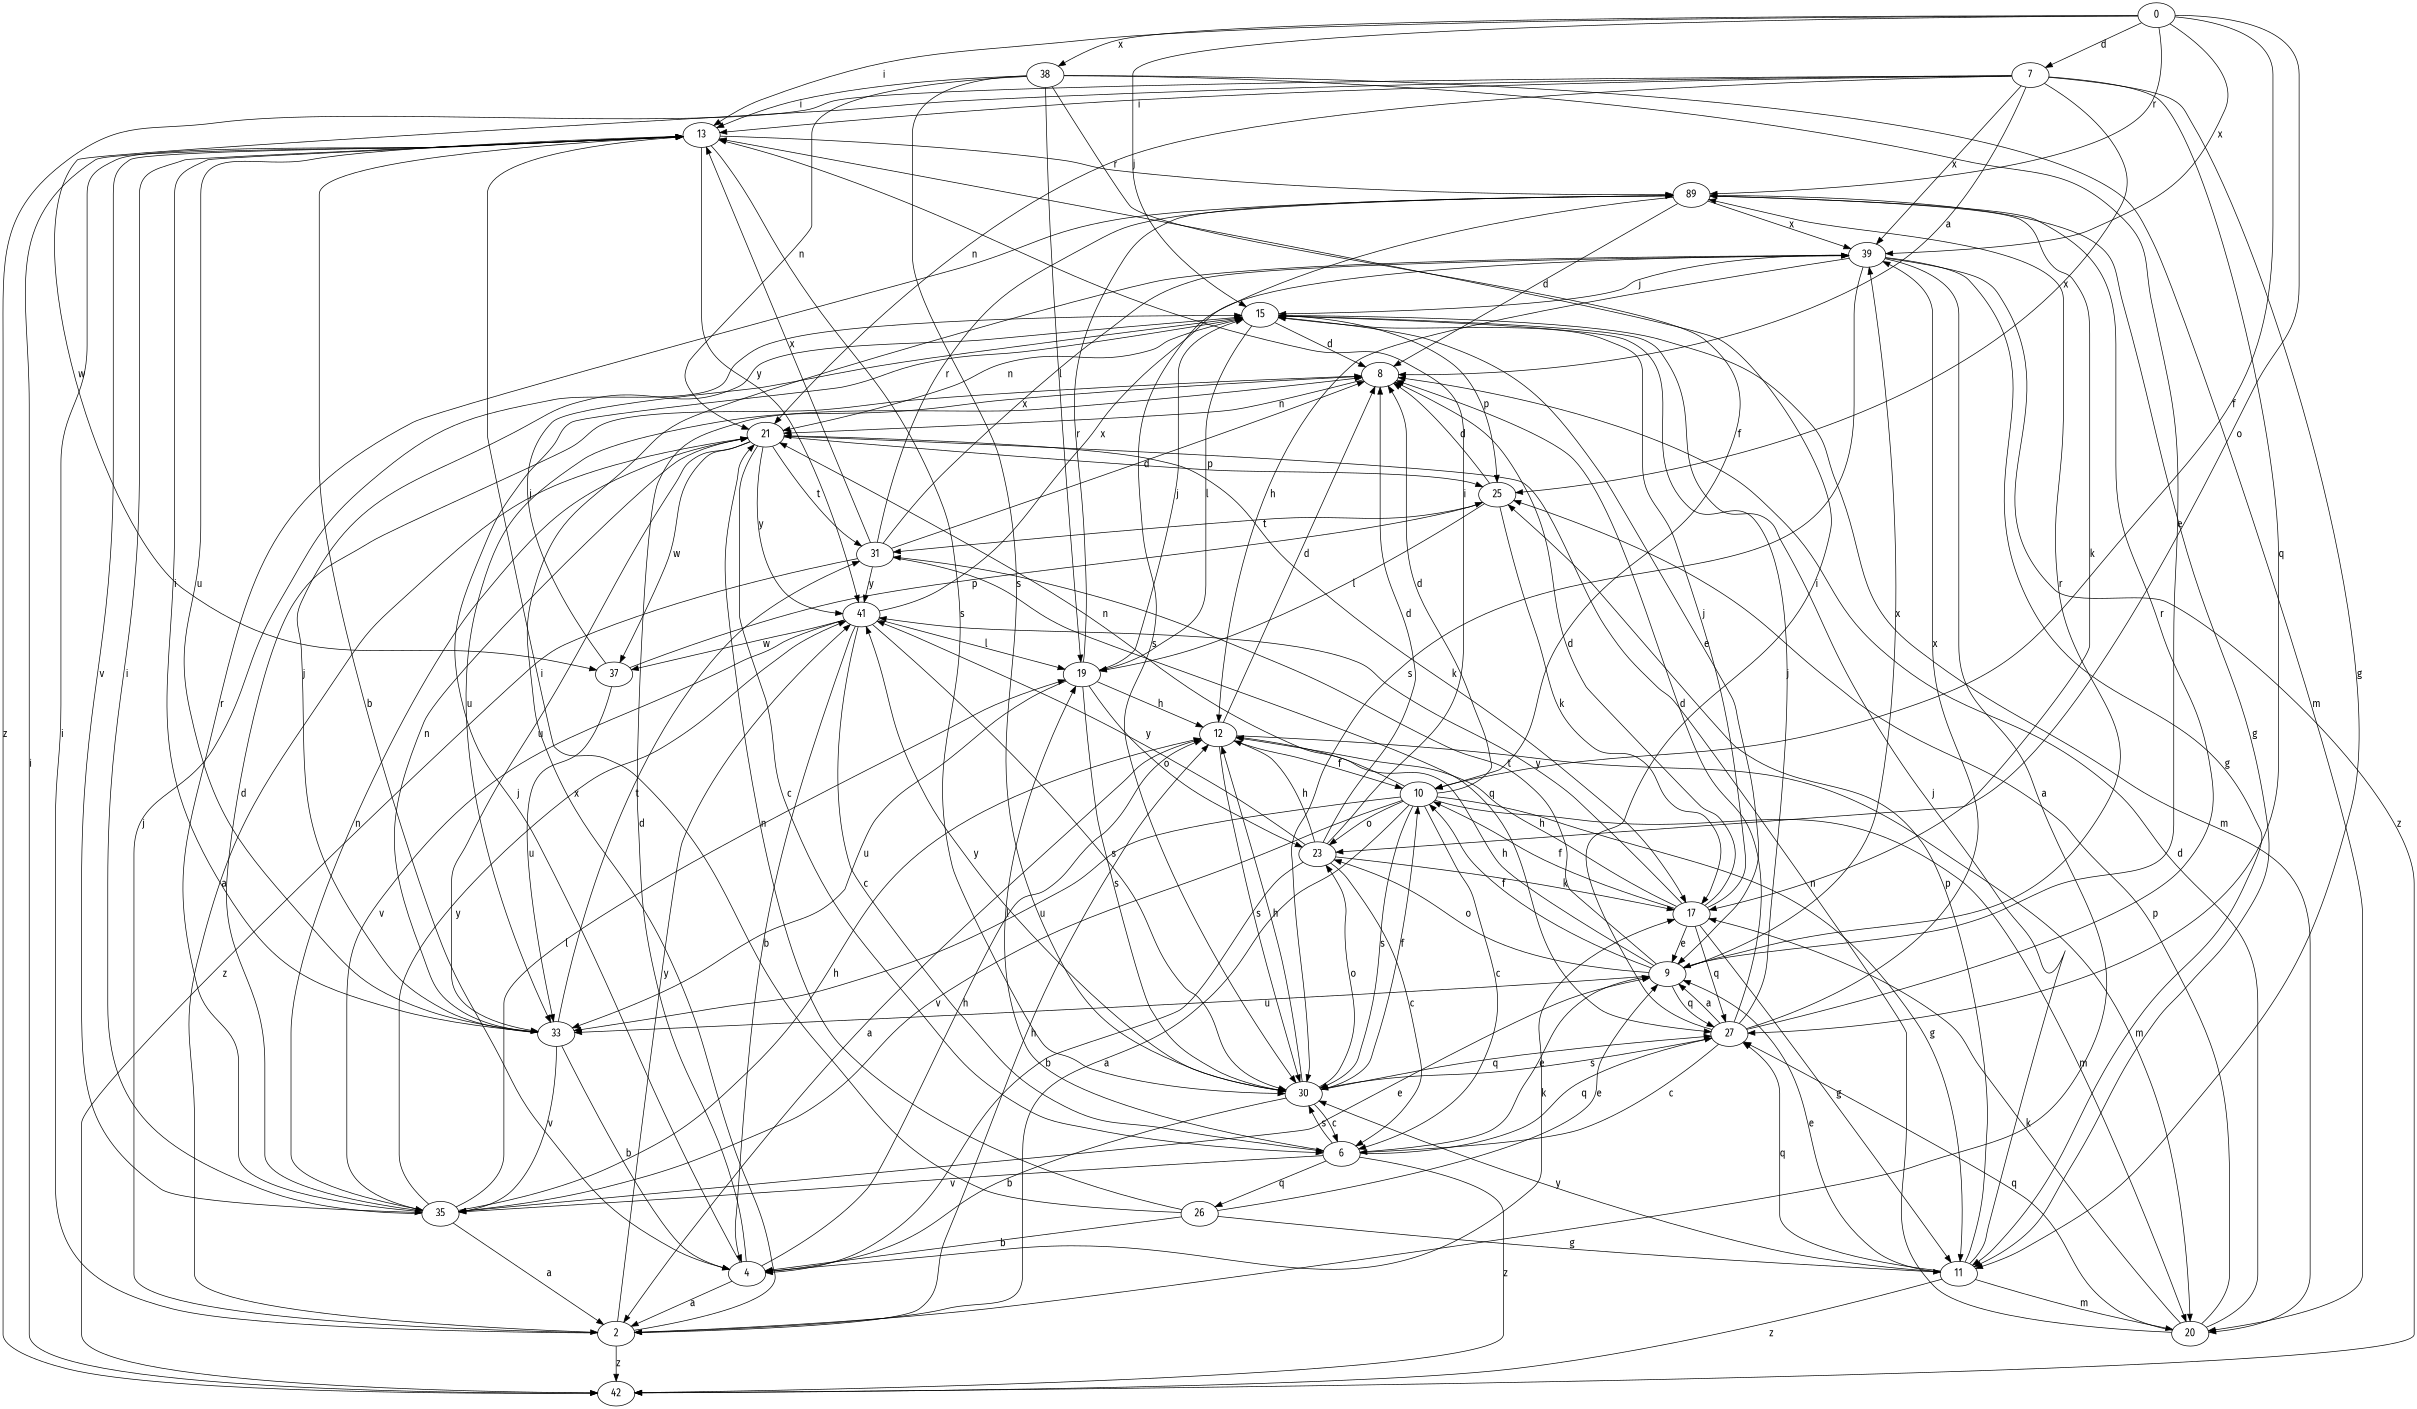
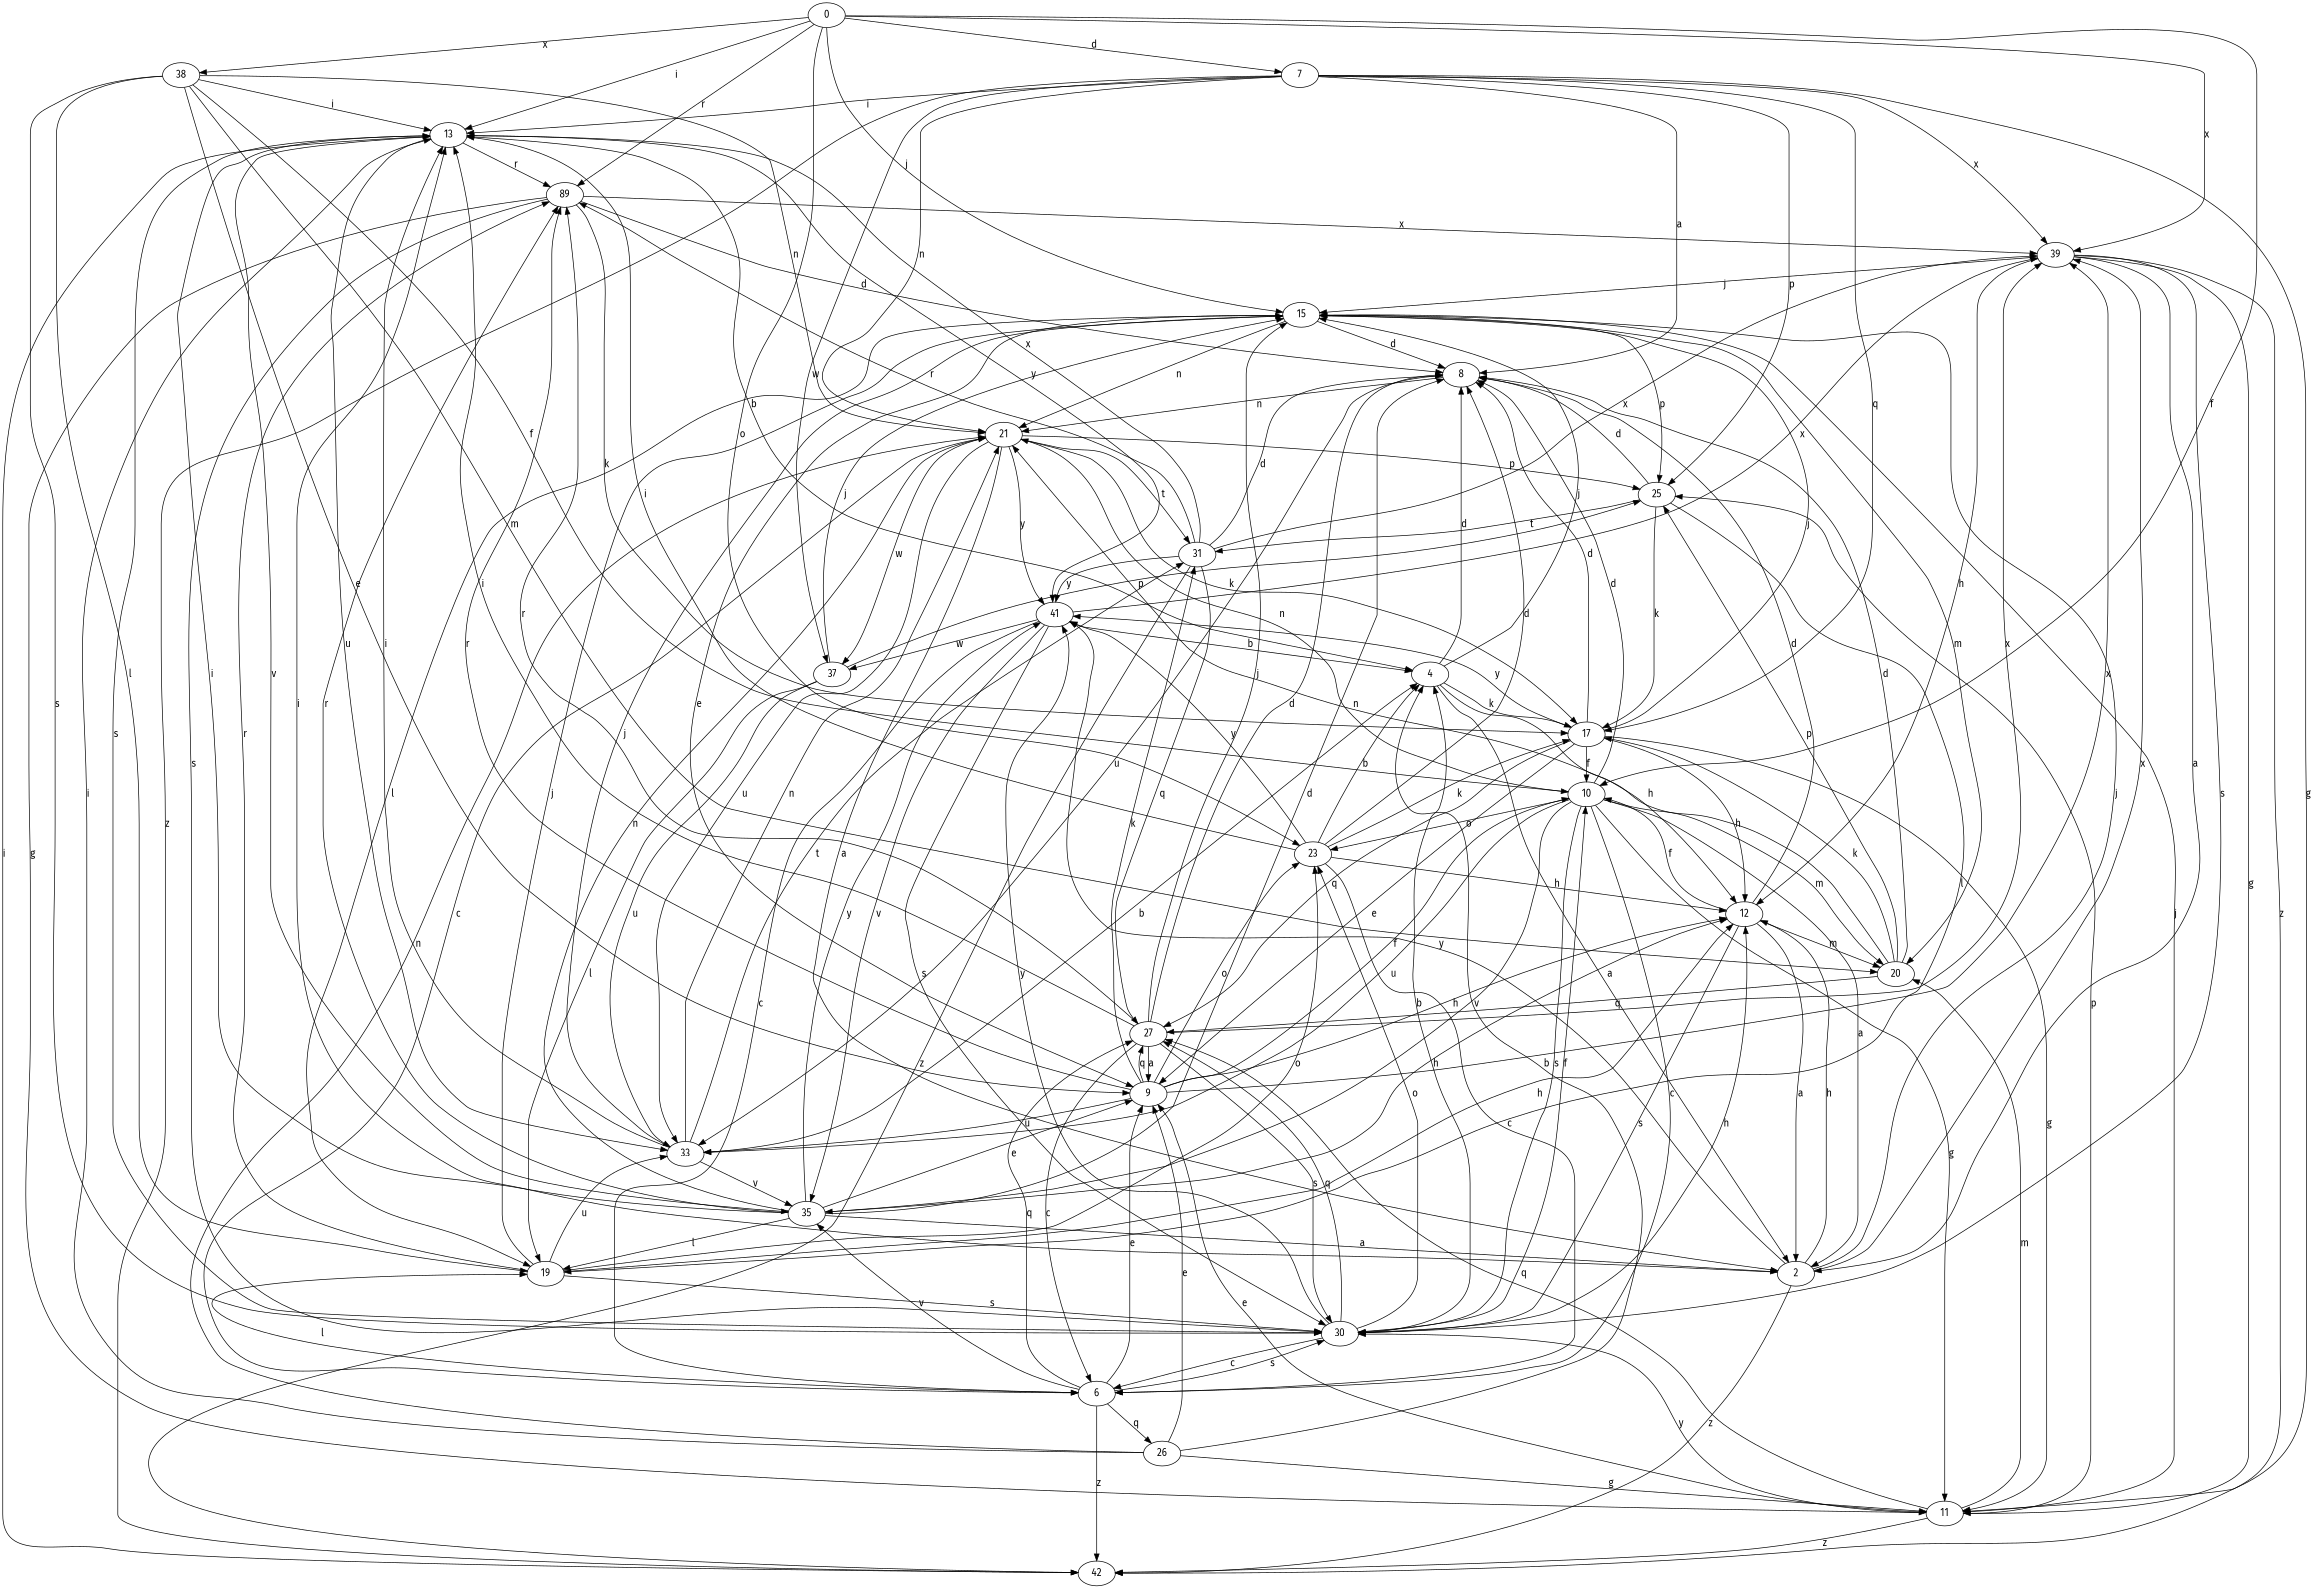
(2066, 285) -> (1792, 285)
(968, 644) -> (603, 931)
(2278, 650) -> (1855, 236)
(1510, 764) -> (1133, 824)
